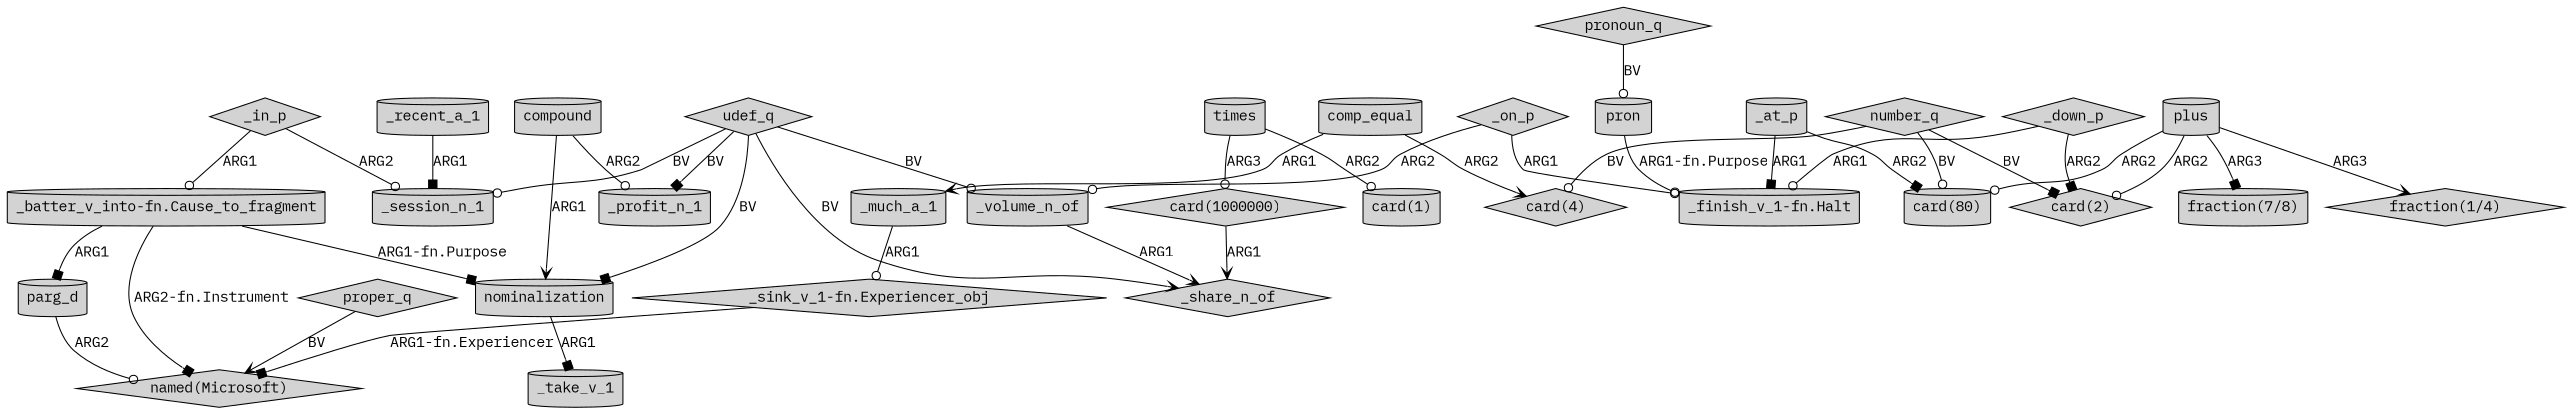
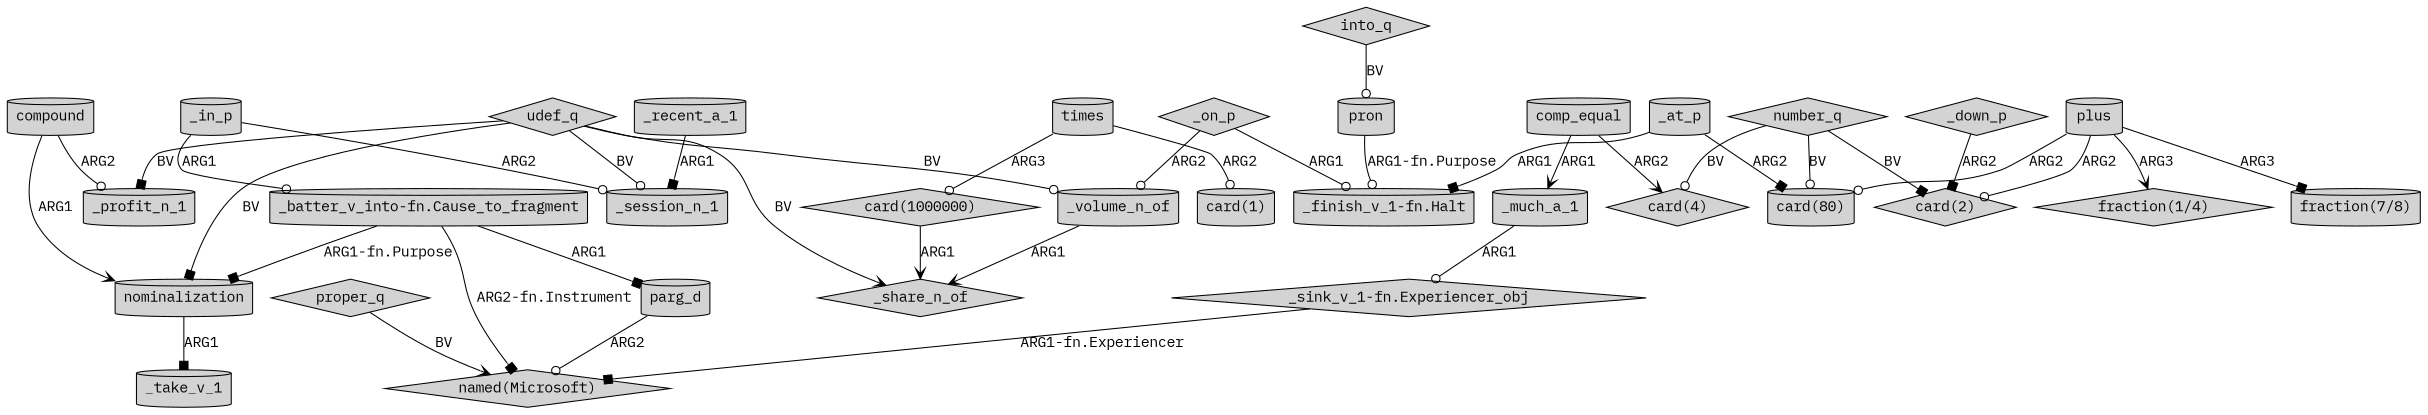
(1623, 26) -> (1366, 26)
(265, 117) -> (211, 117)
(1912, 139) -> none
